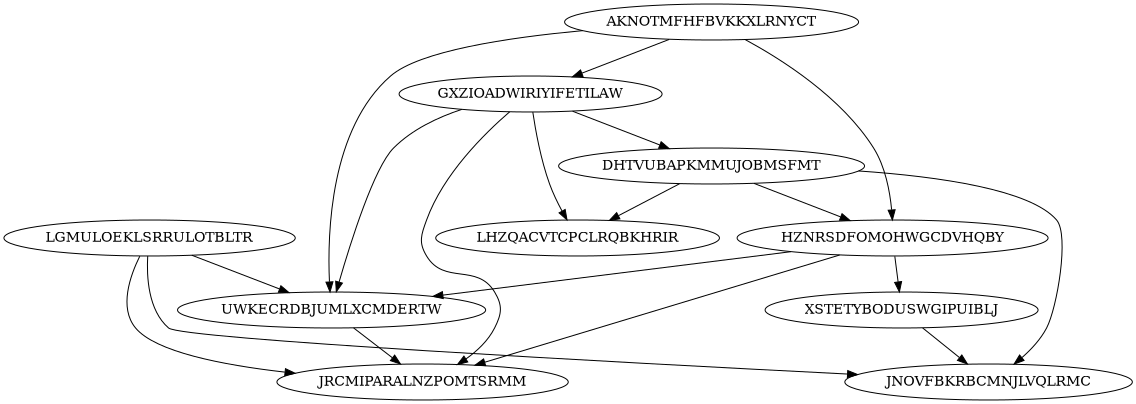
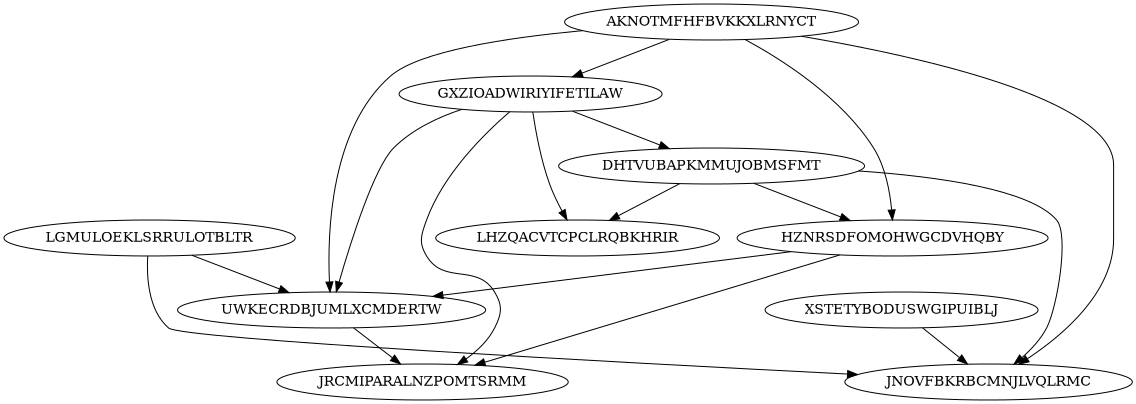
none -> (1077, 118)
(896, 269) -> none
(171, 349) -> none
